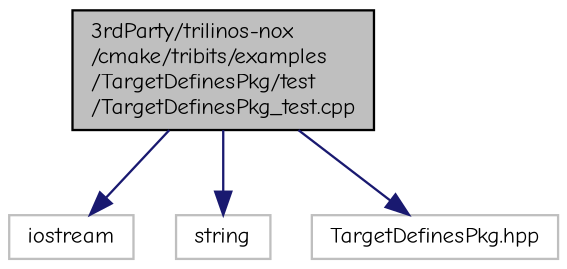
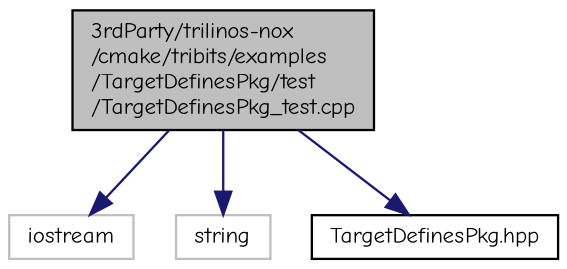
(435, 237) -> (435, 237)
